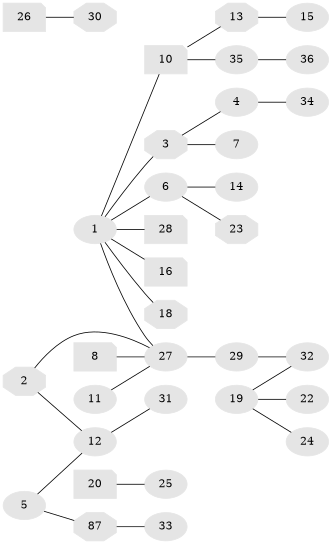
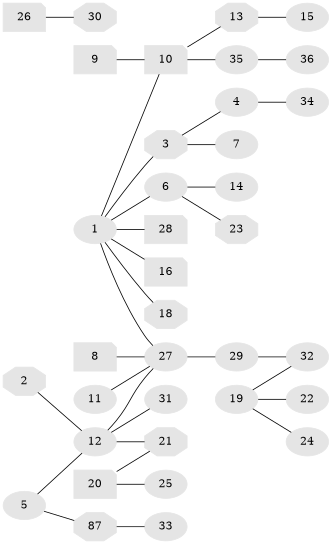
none -> (95, 60)
(87, 333) -> (130, 399)
none -> (166, 442)
